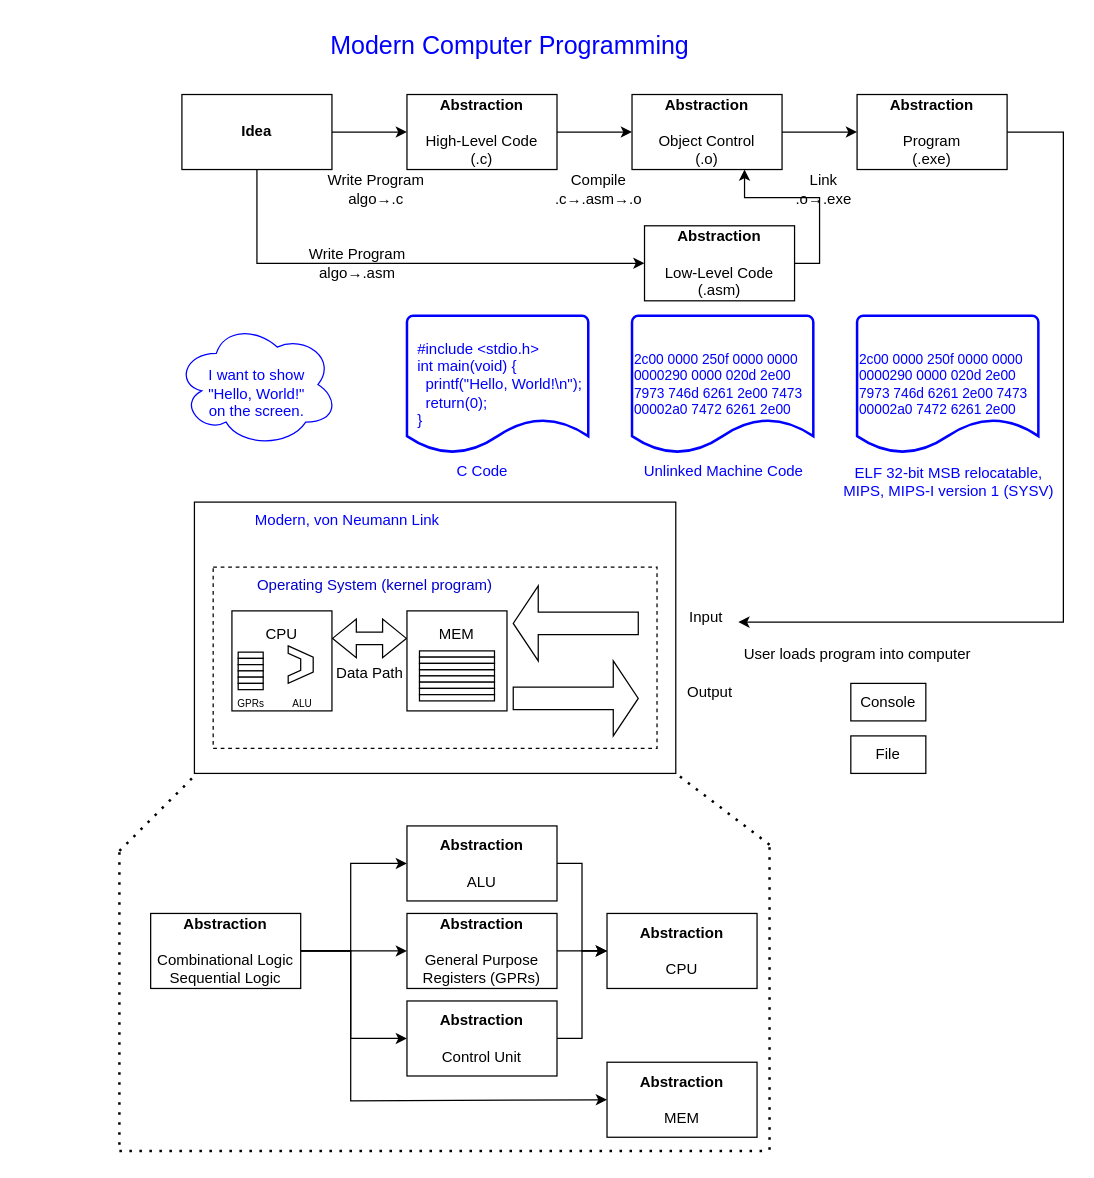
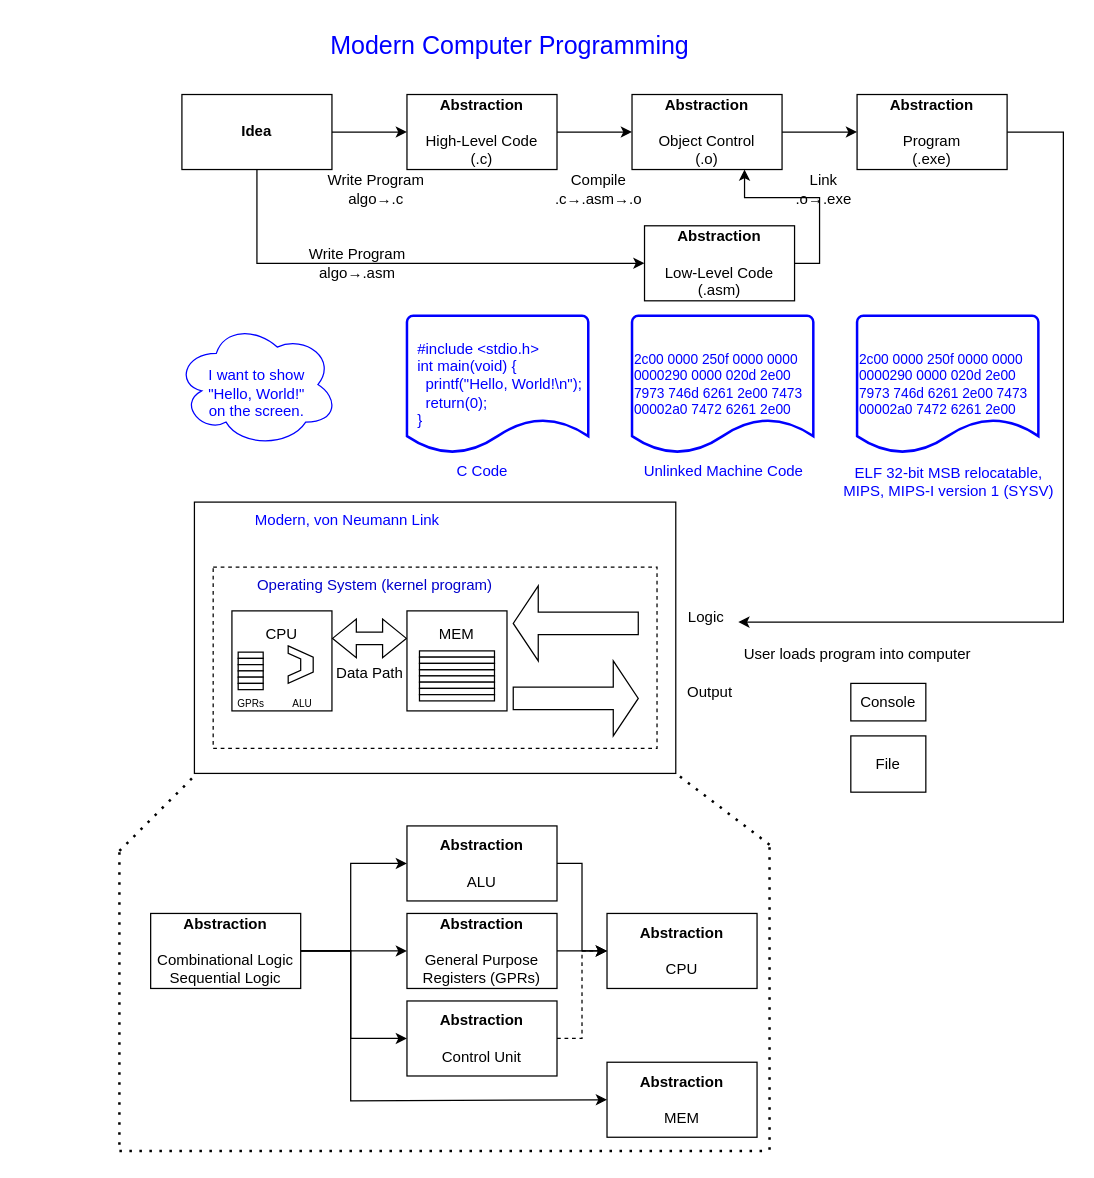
(706, 617) -> (706, 617)
(888, 754) -> (888, 764)
(582, 1007) -> (582, 1007)
